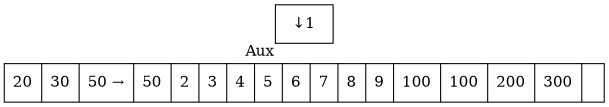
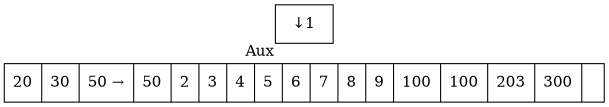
(511, 82) -> (511, 82)
